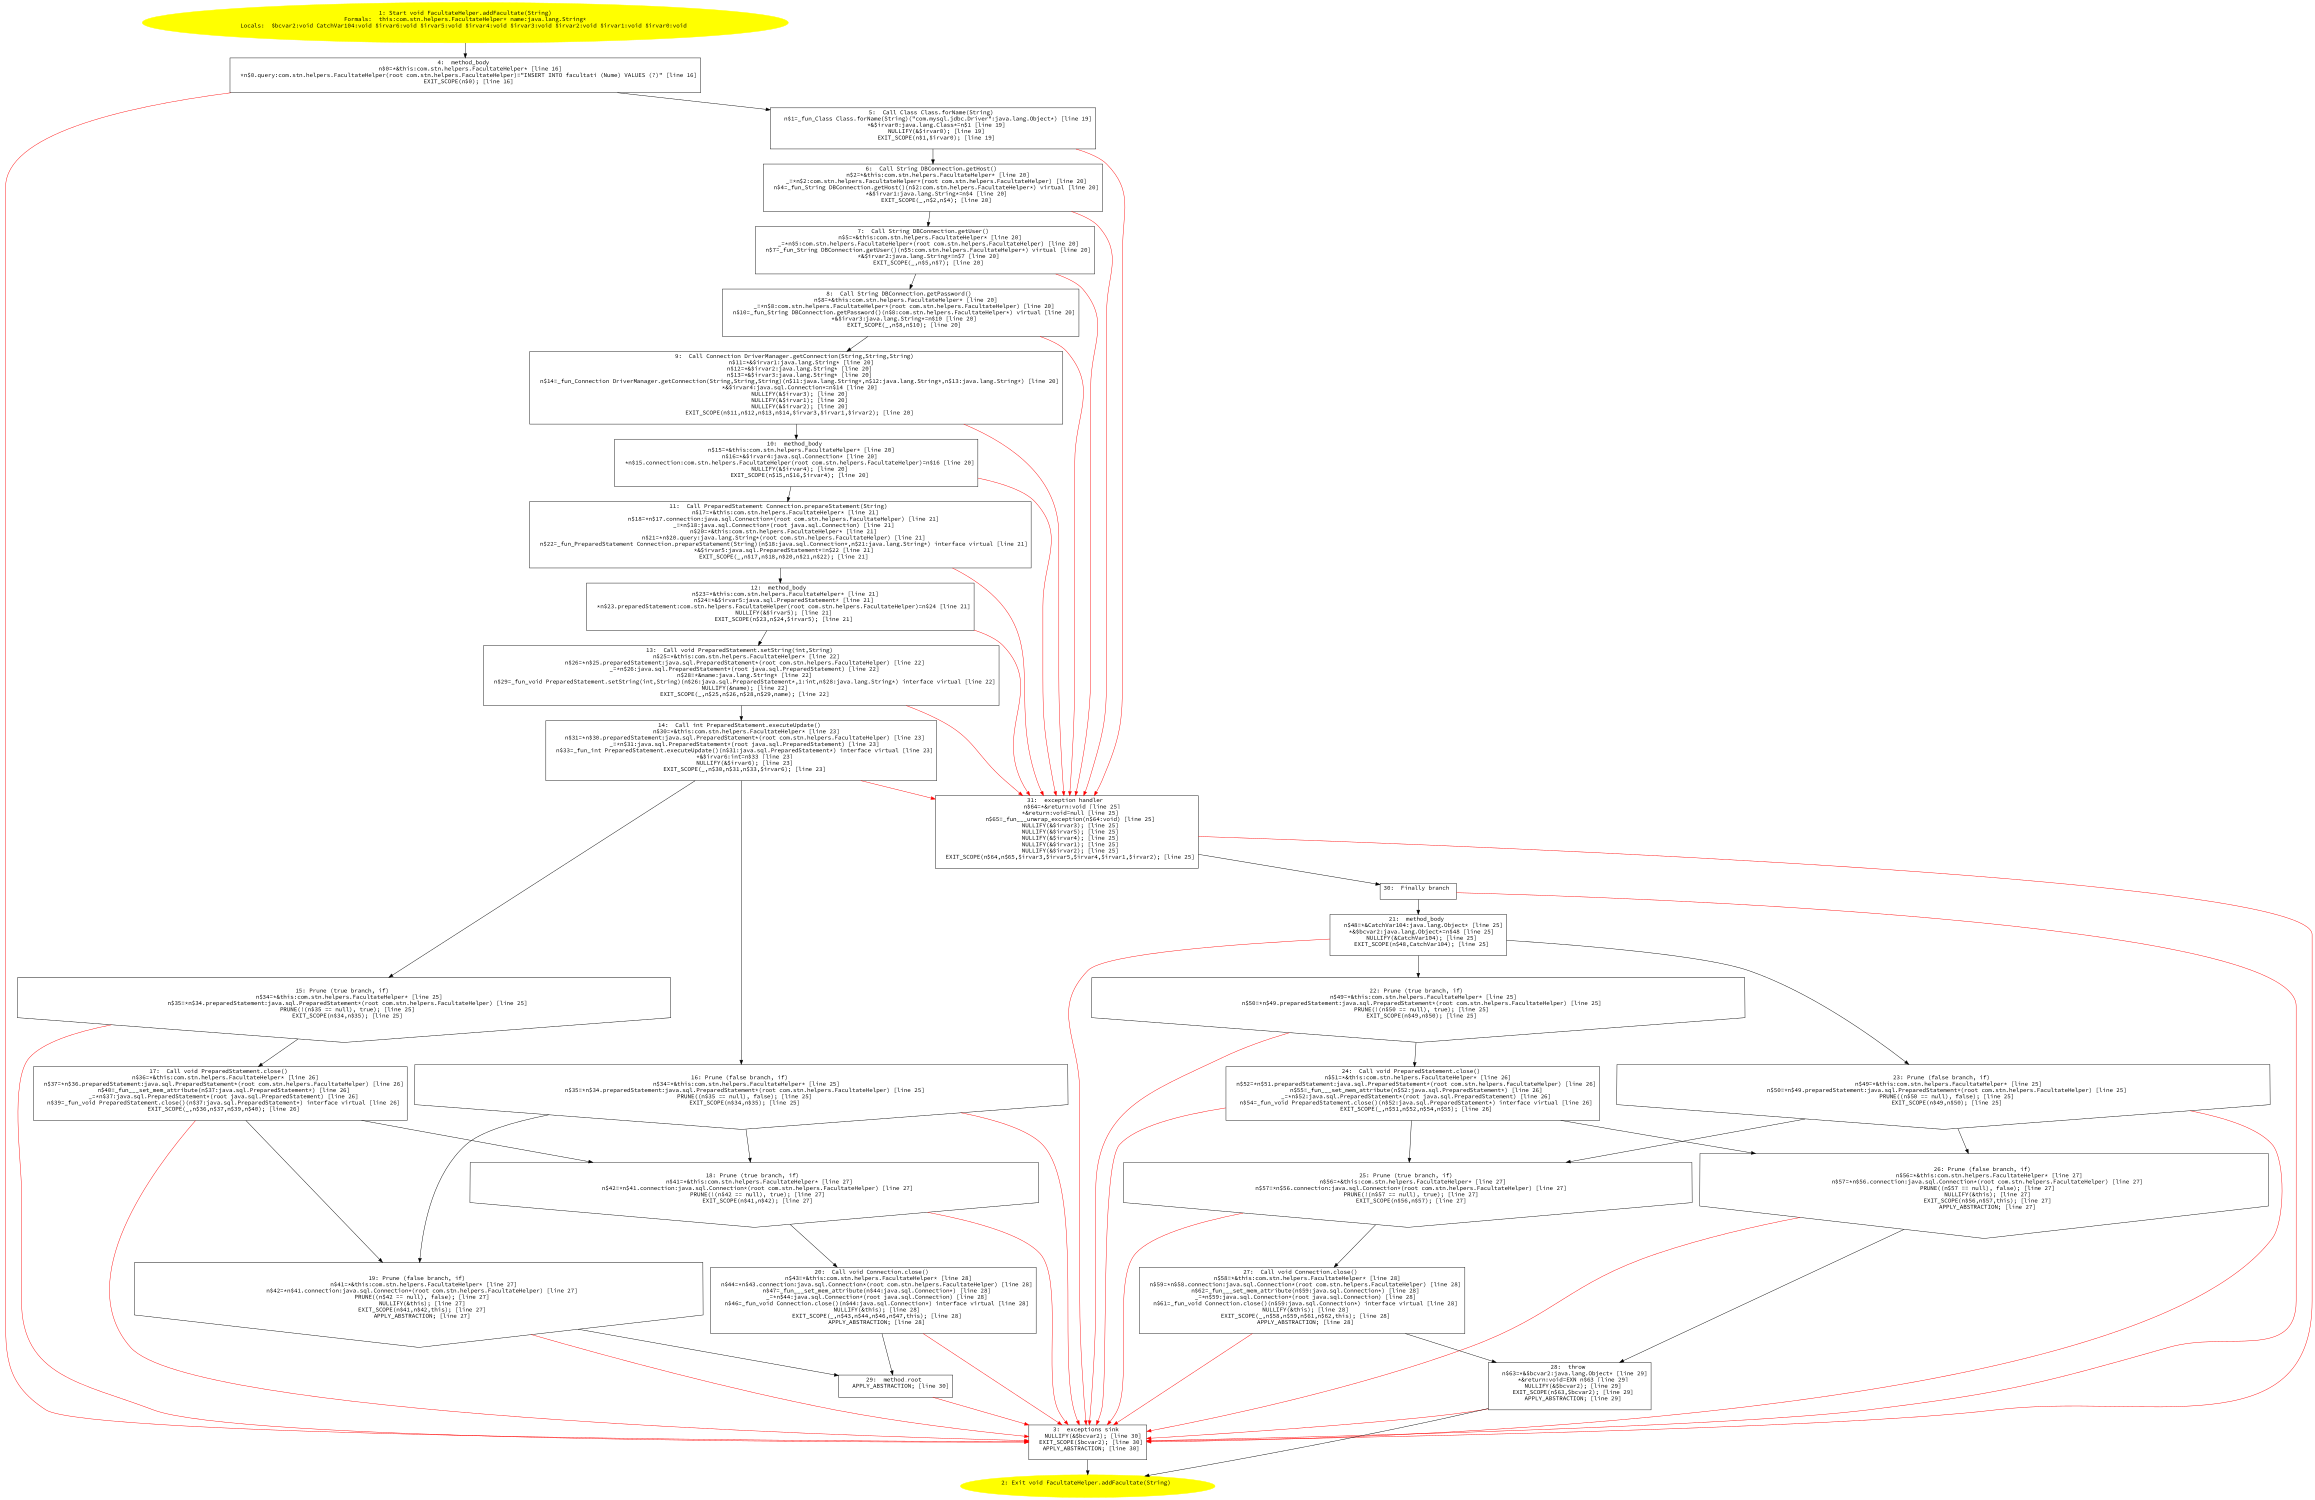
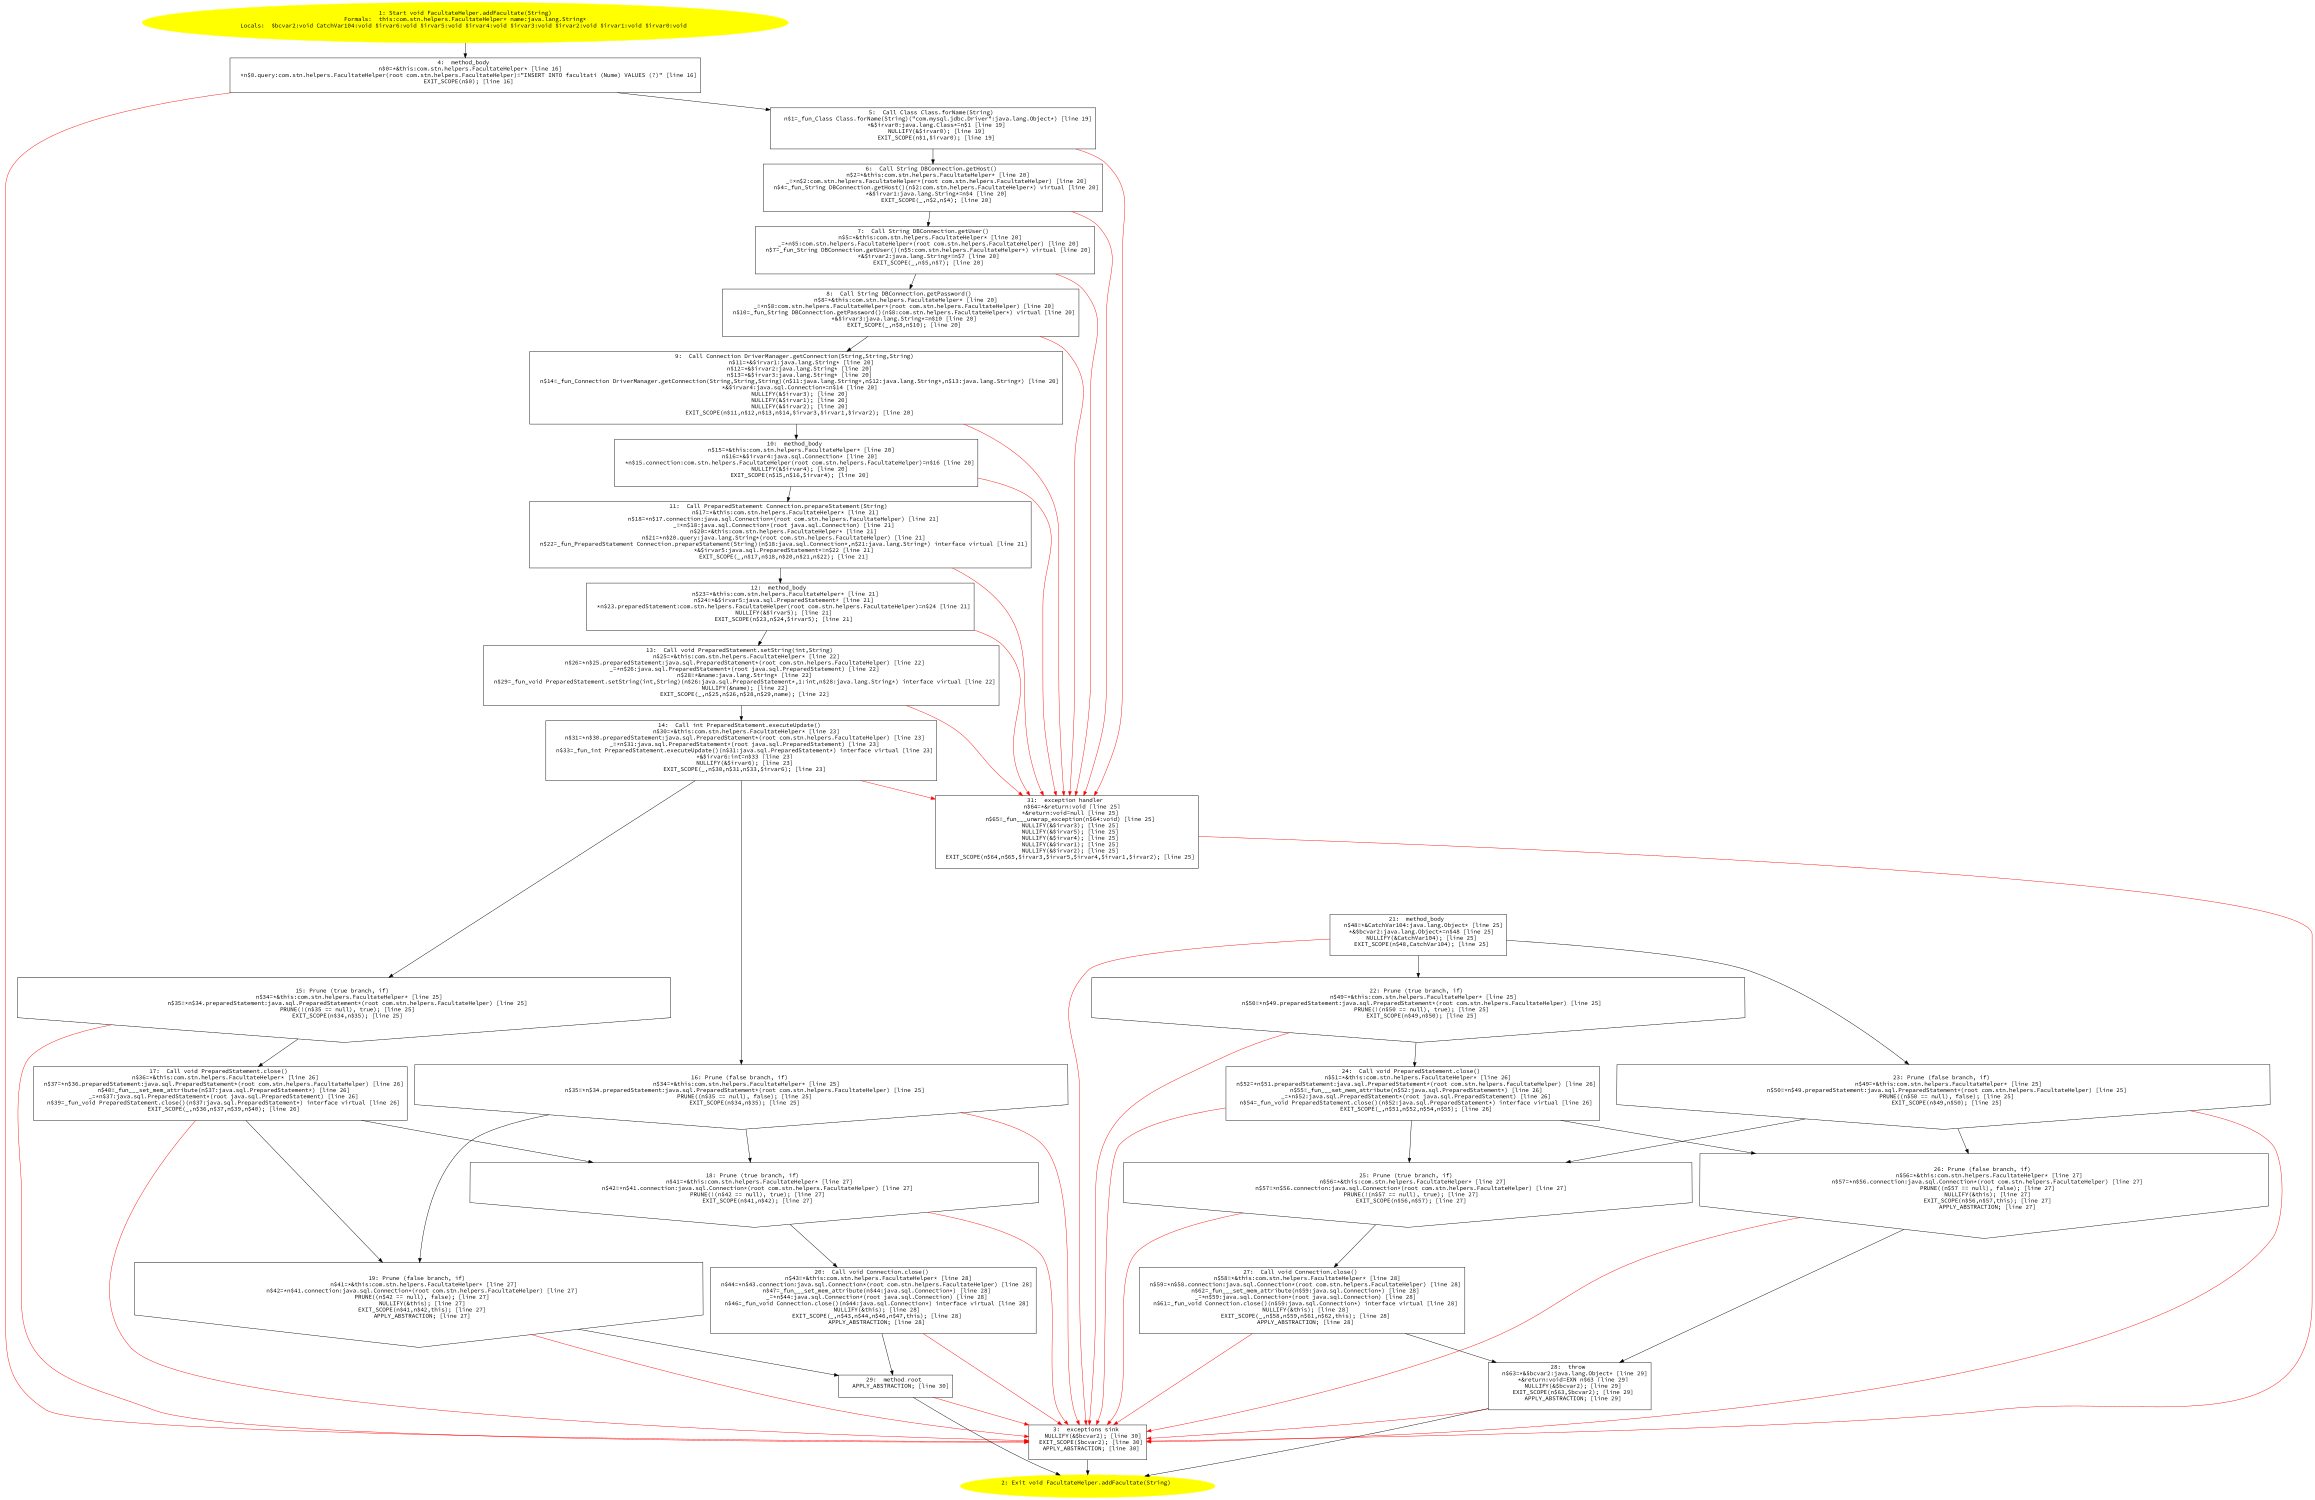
(1418, 891) -> none
none -> (980, 1436)
